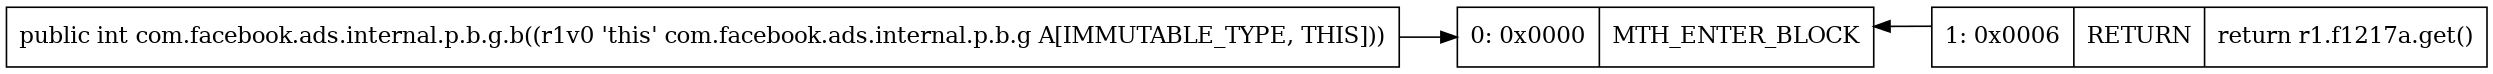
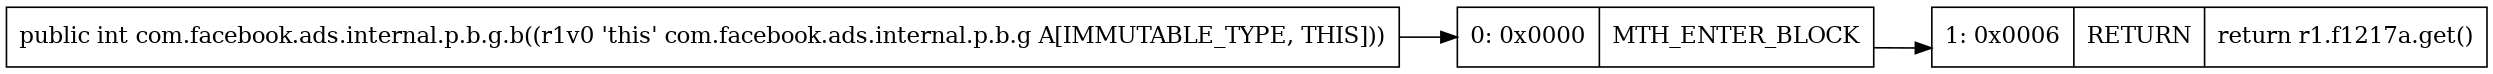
(1911, 26) -> (1895, 48)
